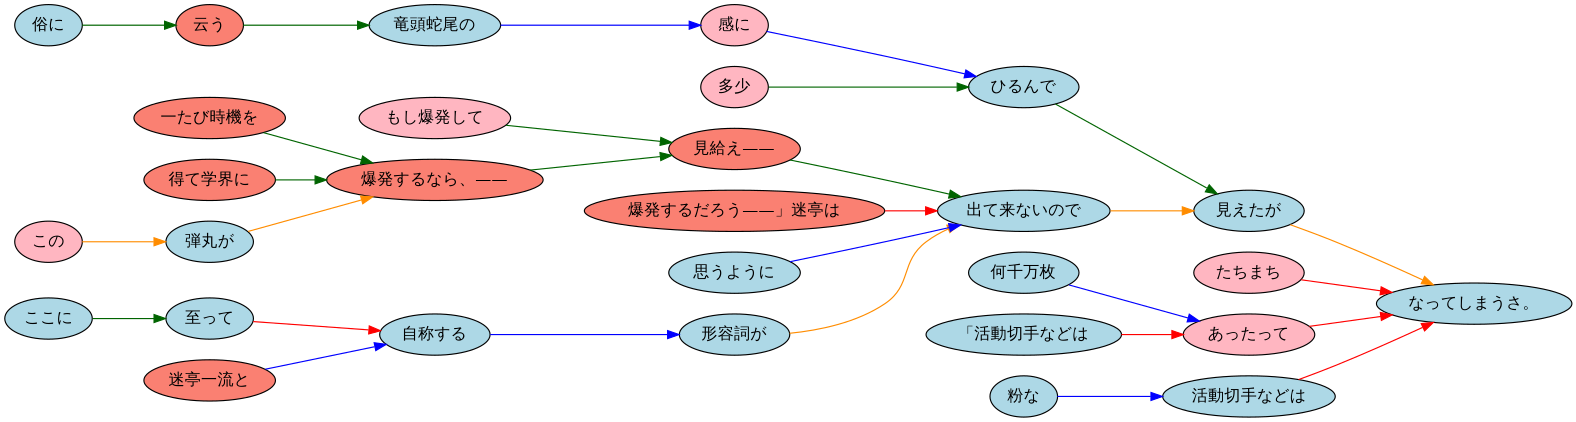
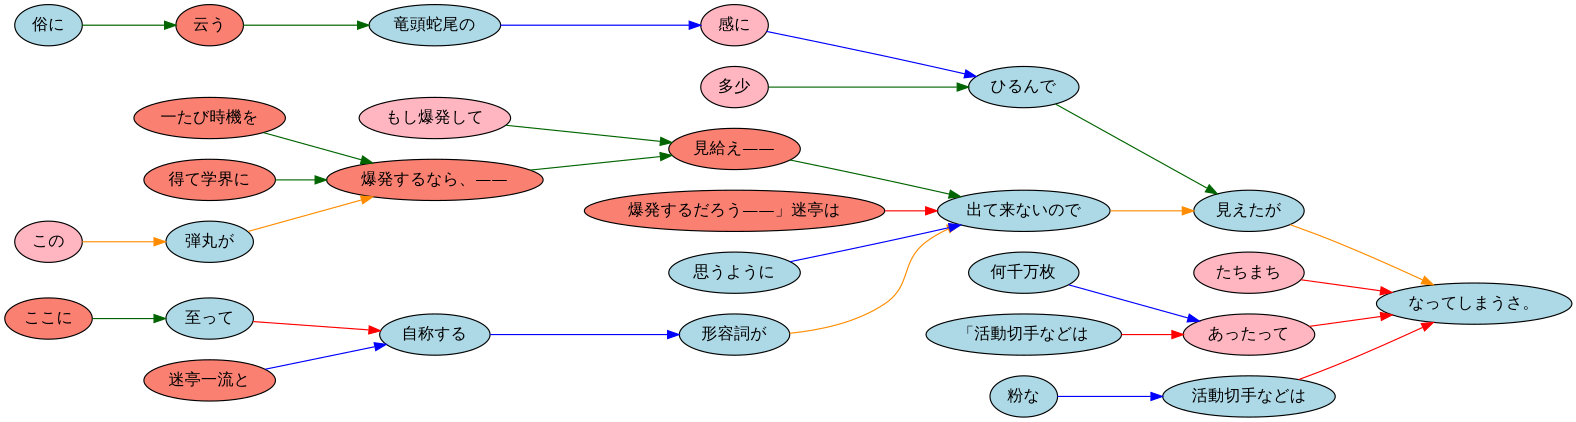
(49, 319) -> (49, 319)
